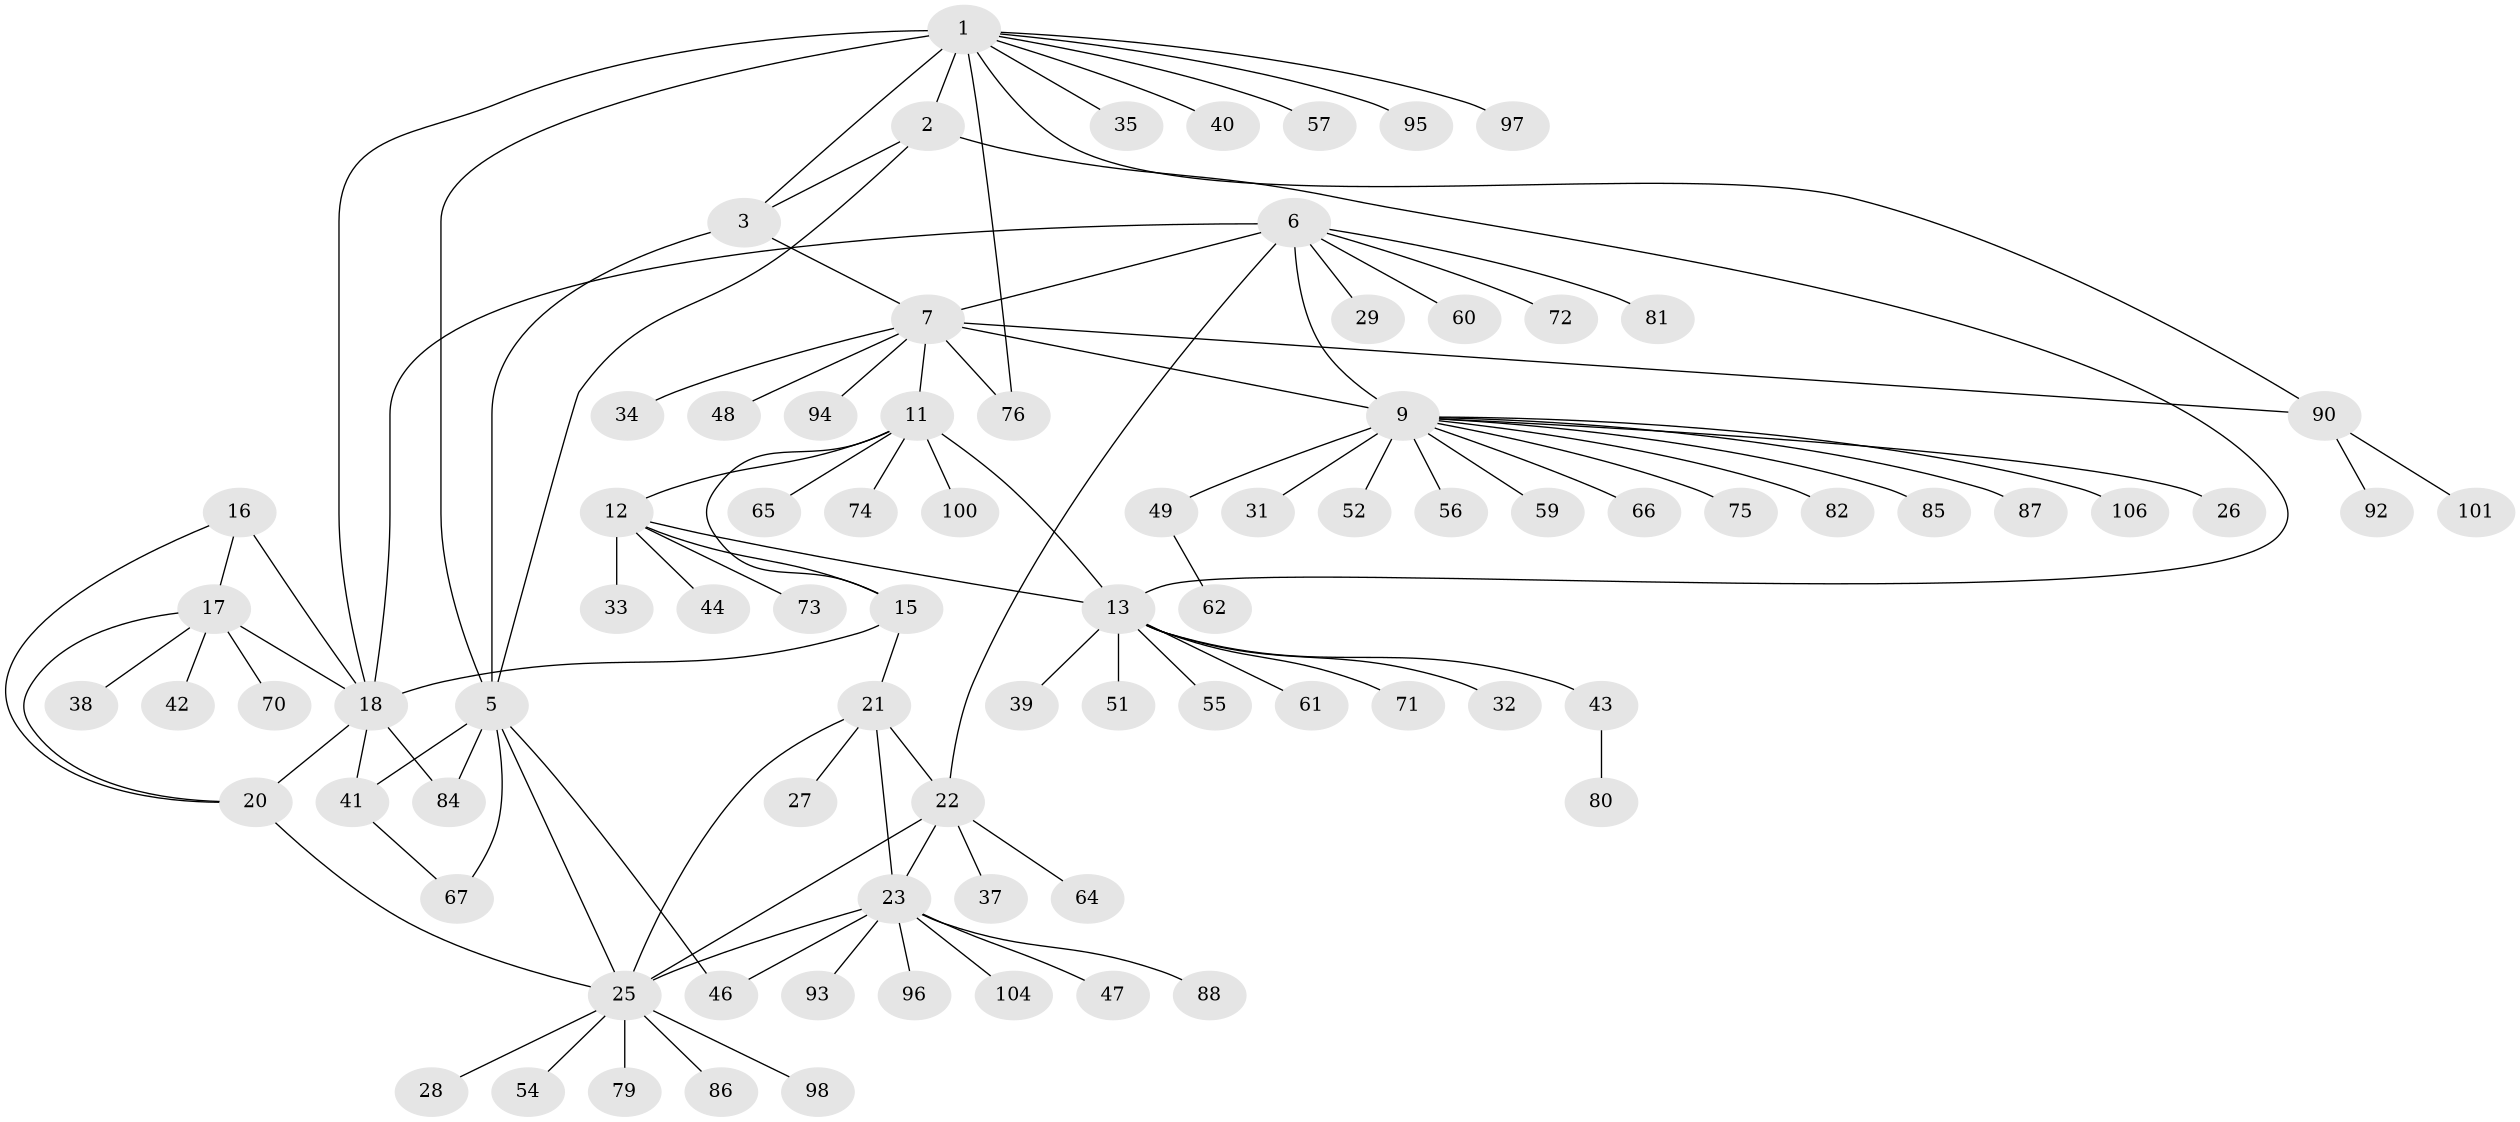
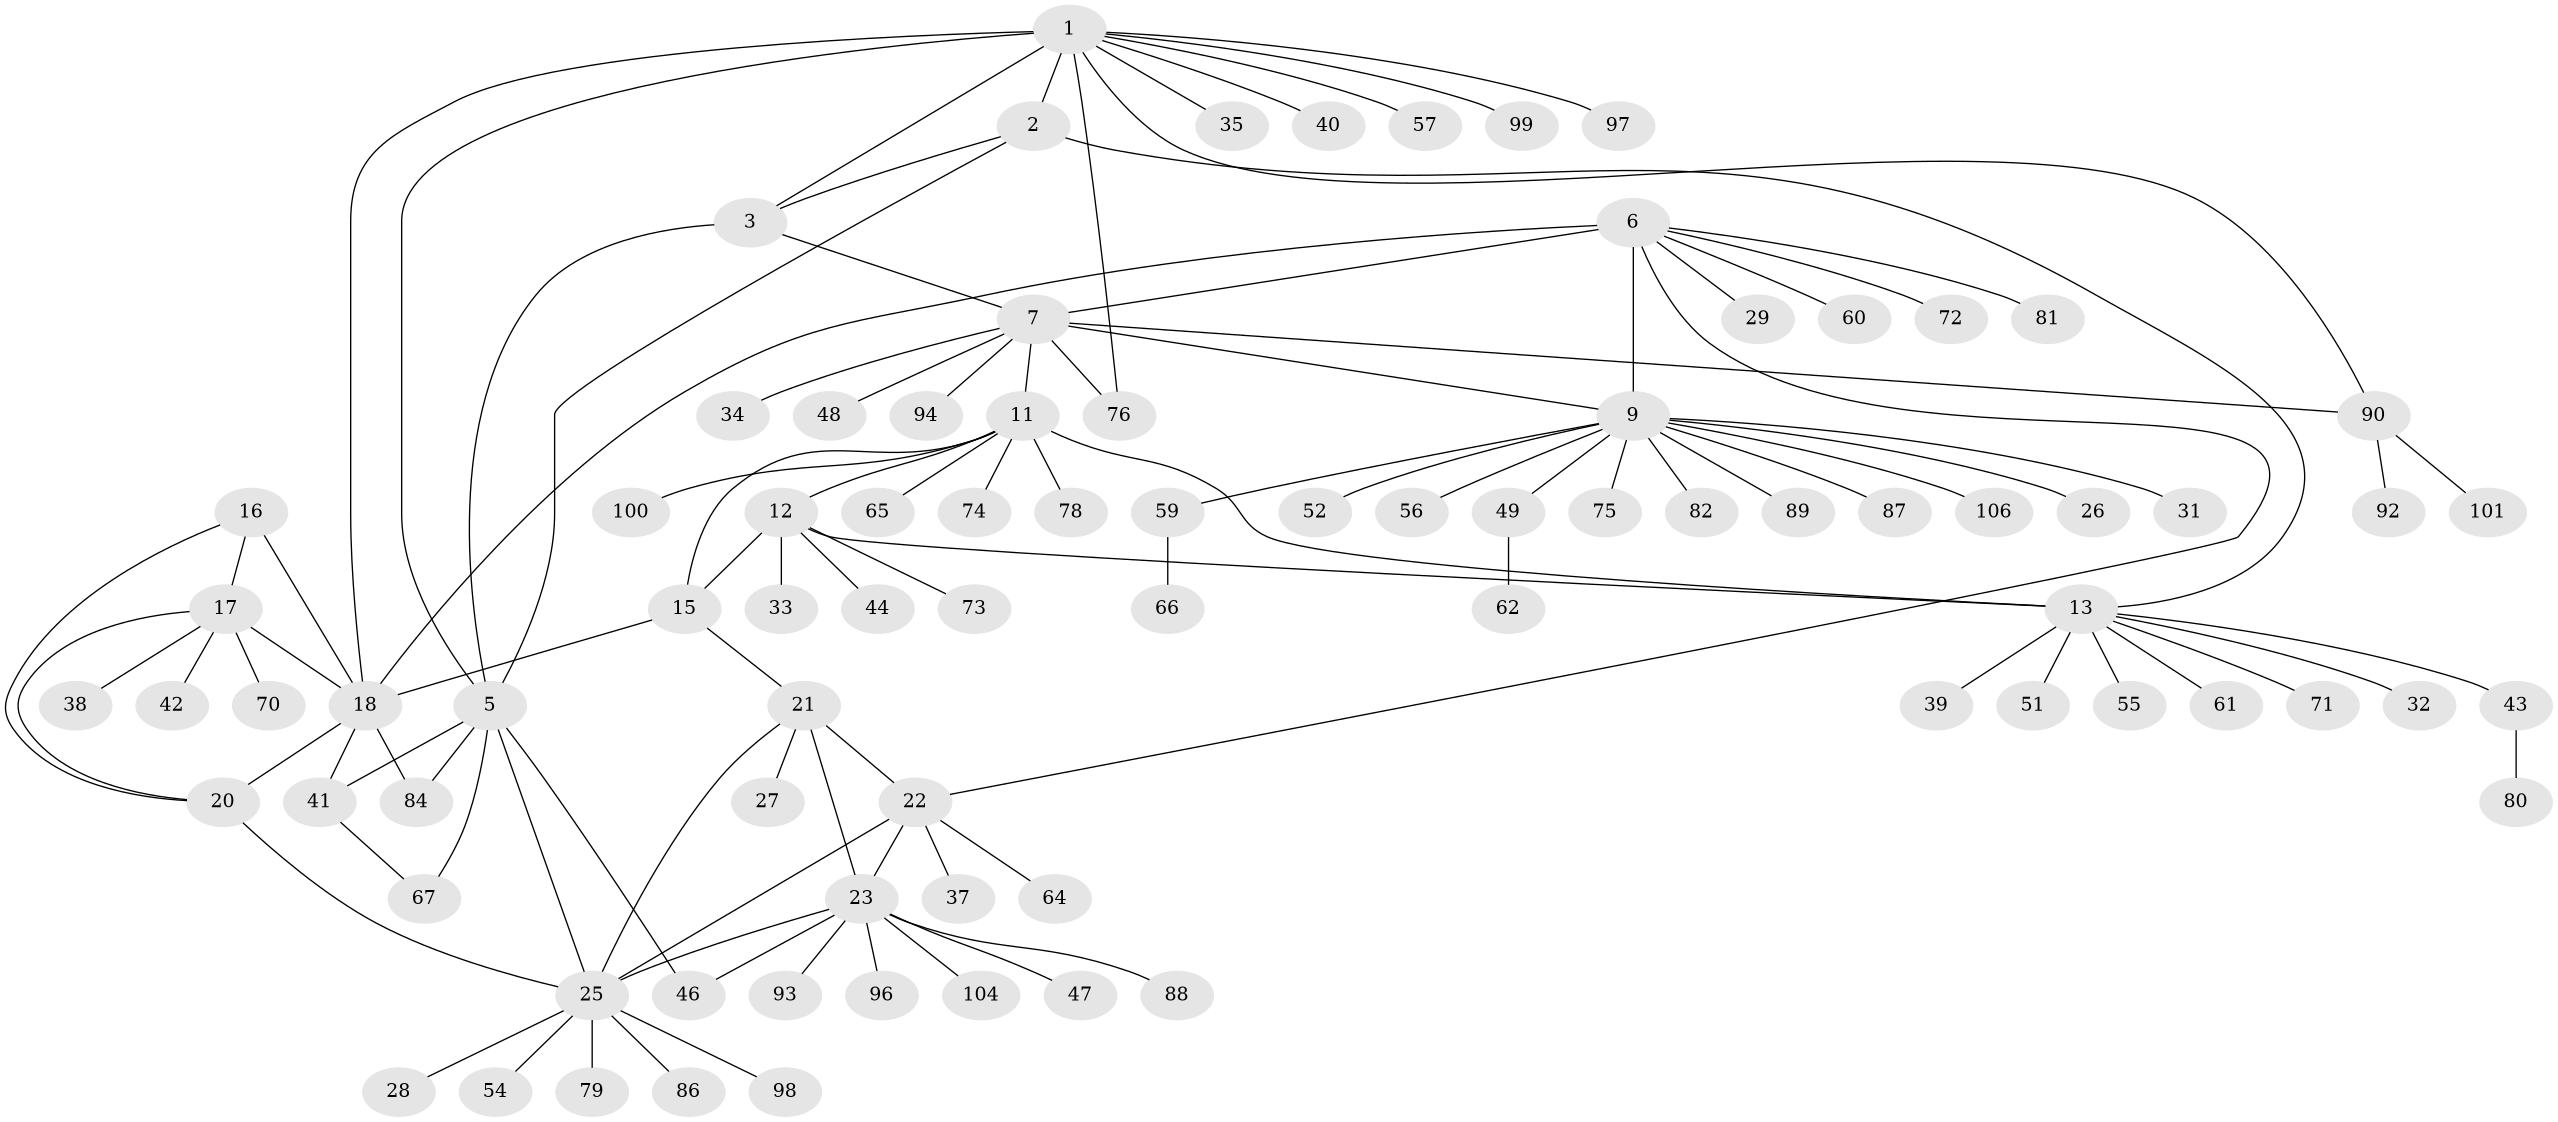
(1416, 126) -> (1522, 126)
(1526, 461) -> (1168, 553)
none -> (1071, 513)
(1934, 513) -> (1798, 513)
